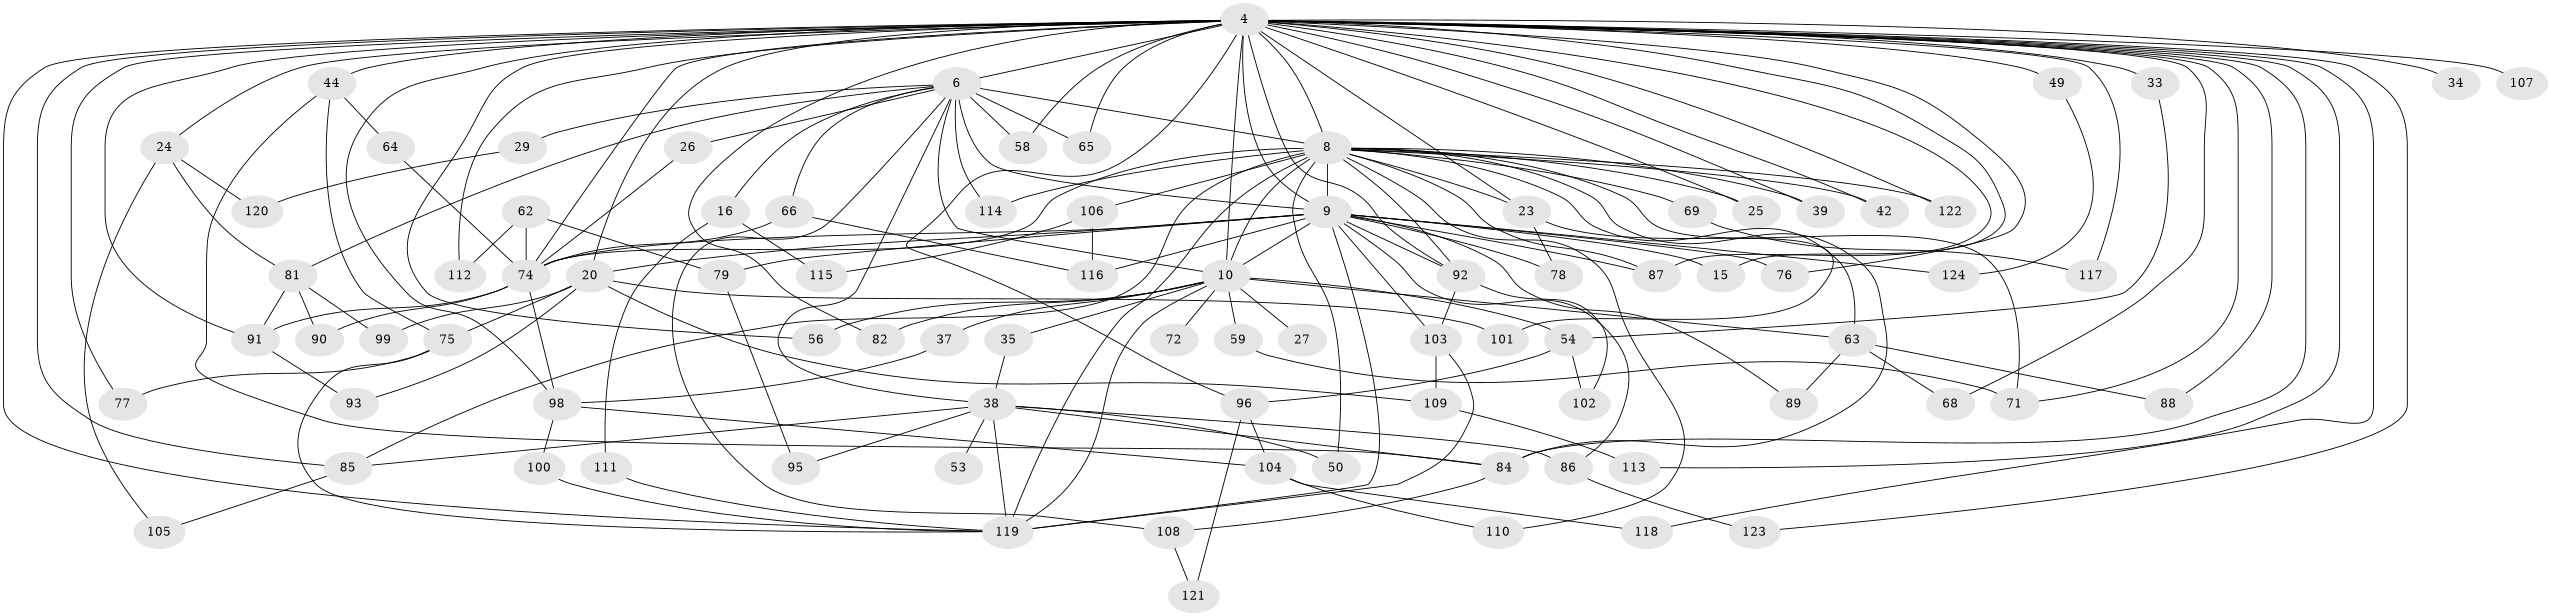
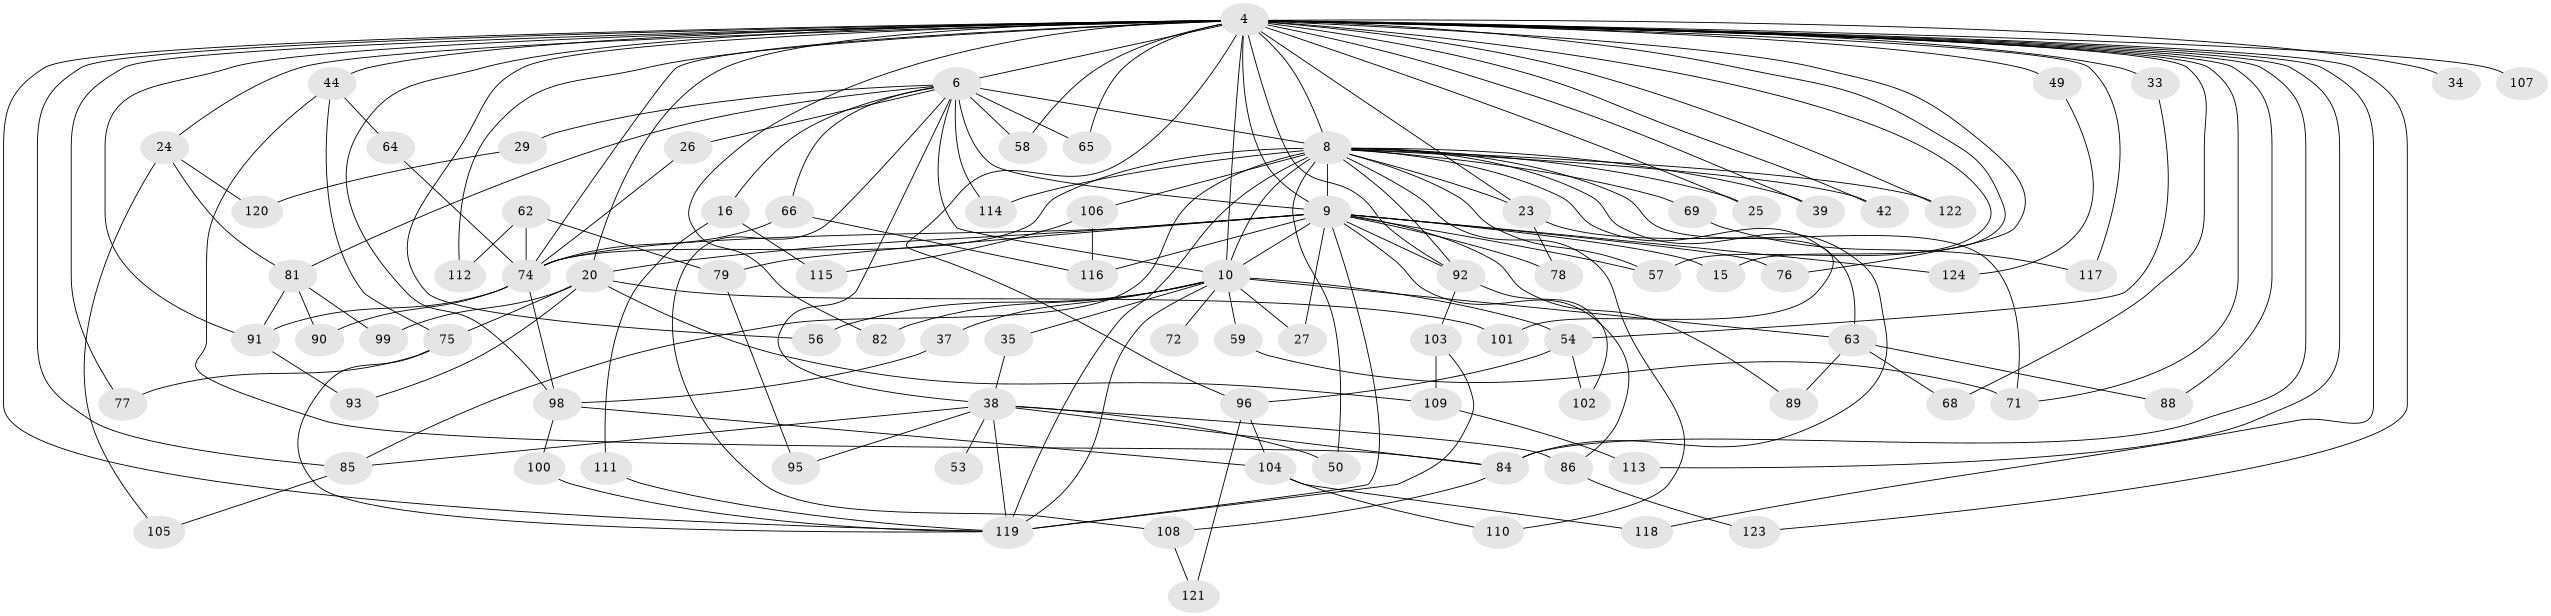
(1382, 276) -> (1317, 266)
(1657, 276) -> (1657, 276)
